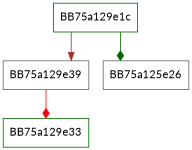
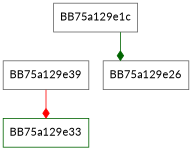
(96, 18) -> (96, 18)
(71, 42) -> none
(146, 75) -> (146, 75)
